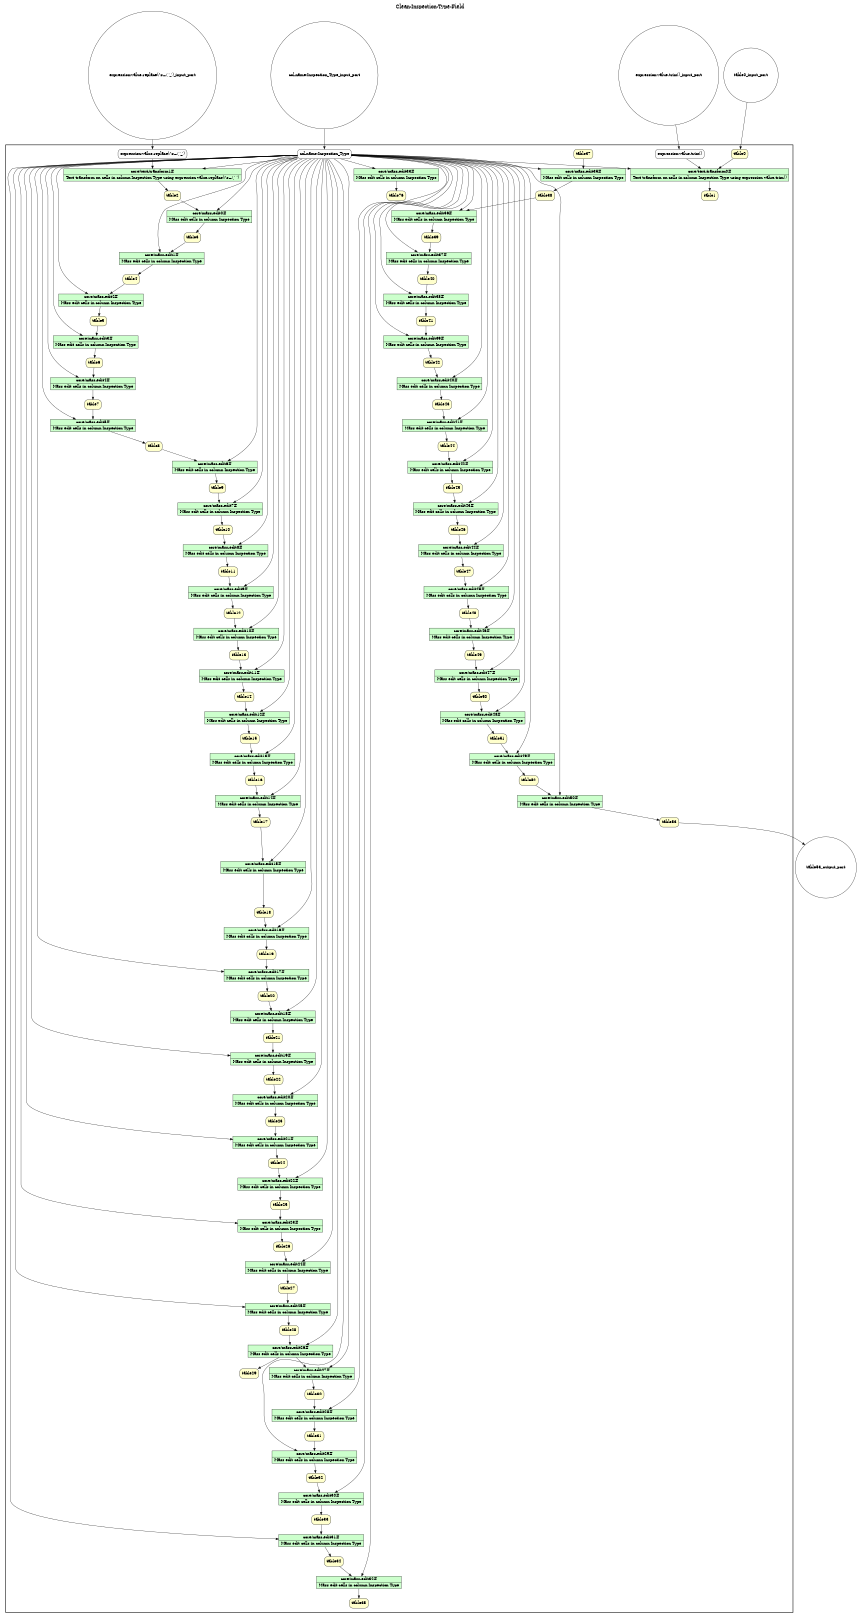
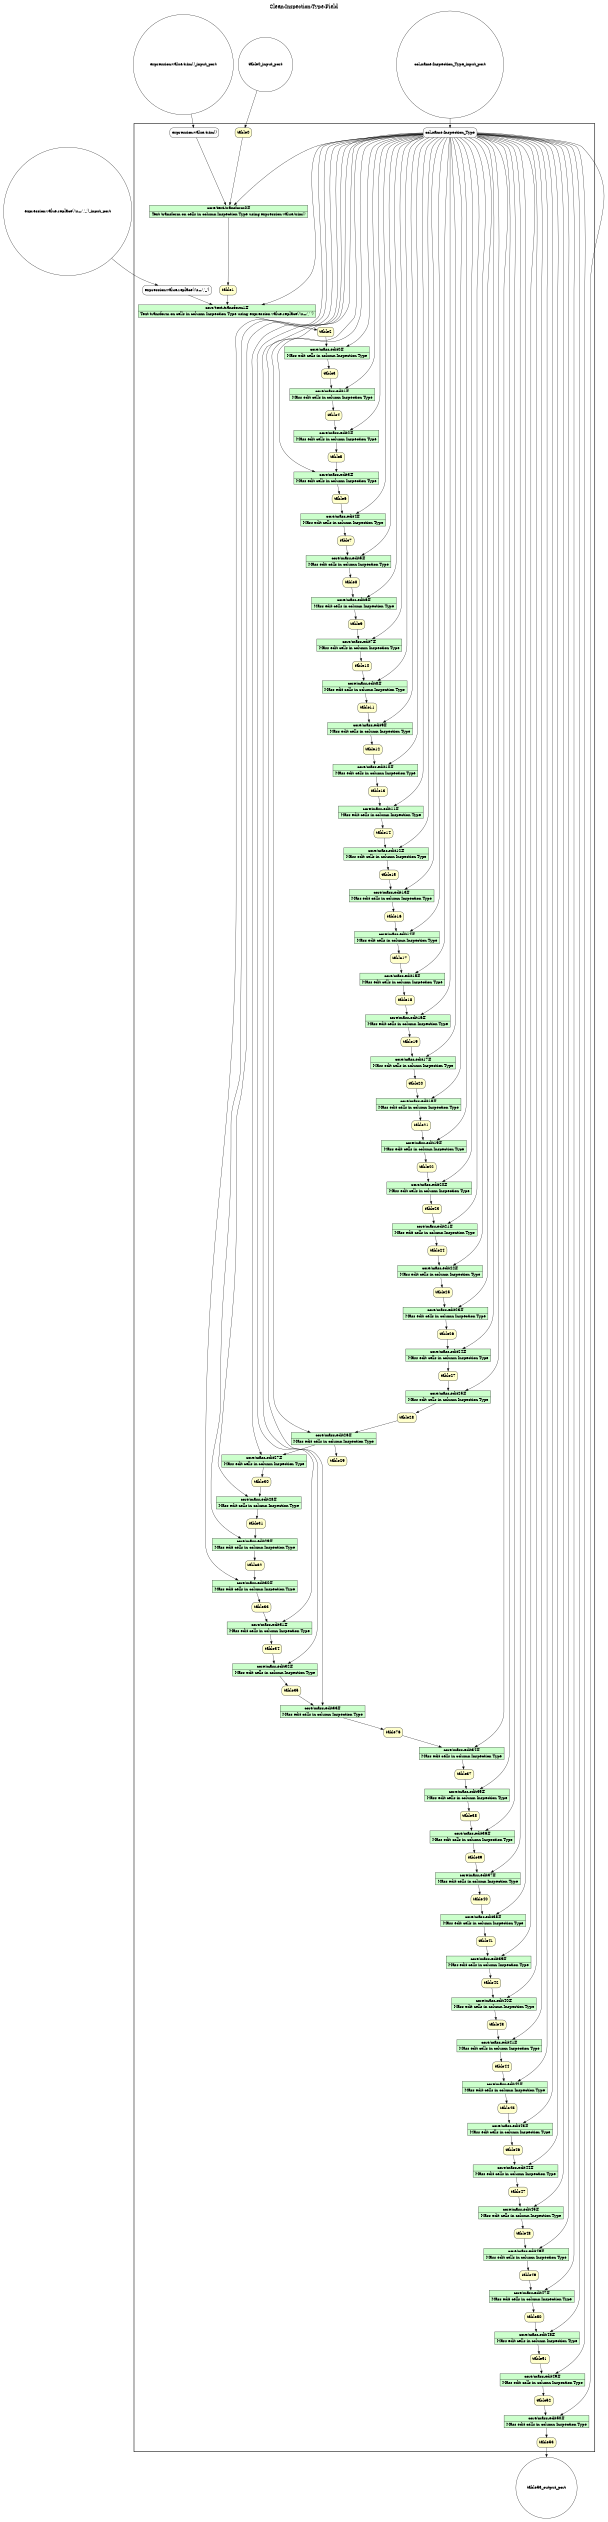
none -> (228, 299)
none -> (305, 1700)
none -> (462, 1753)
